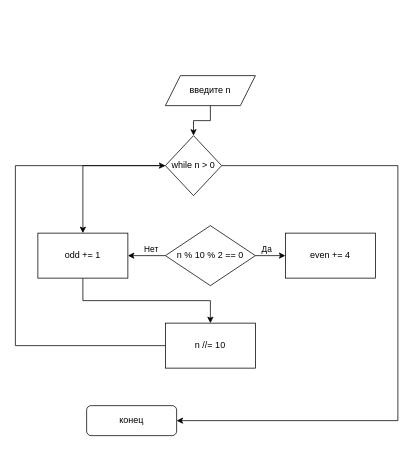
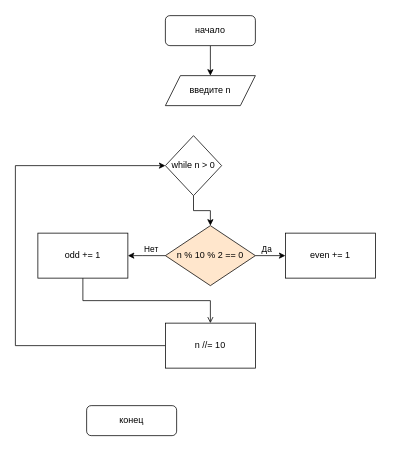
none -> (210, 30)
none -> (210, 57)
(205, 120) -> none
(83, 226) -> (199, 210)
(210, 255) -> (210, 255)
(330, 255) -> (330, 255)
(210, 316) -> (210, 318)
(291, 420) -> none
